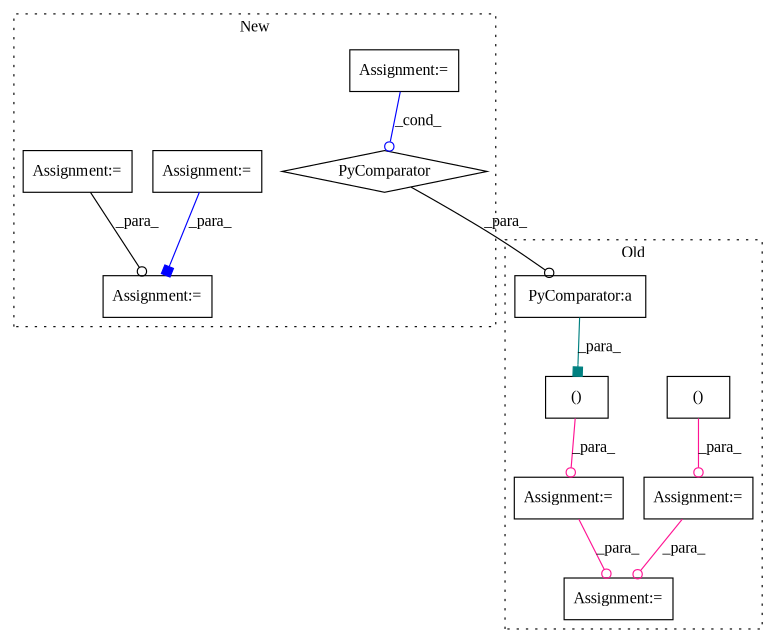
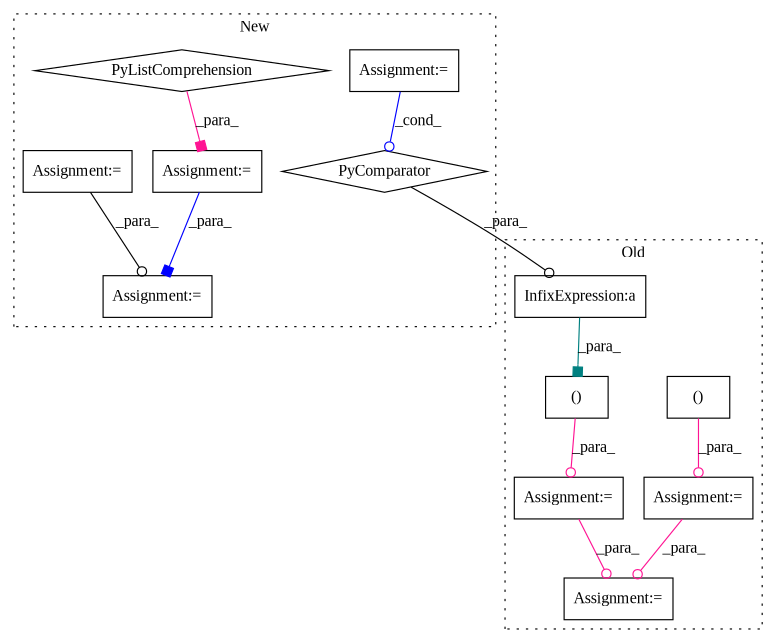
none -> (182, 71)
(580, 297) -> (580, 297)
